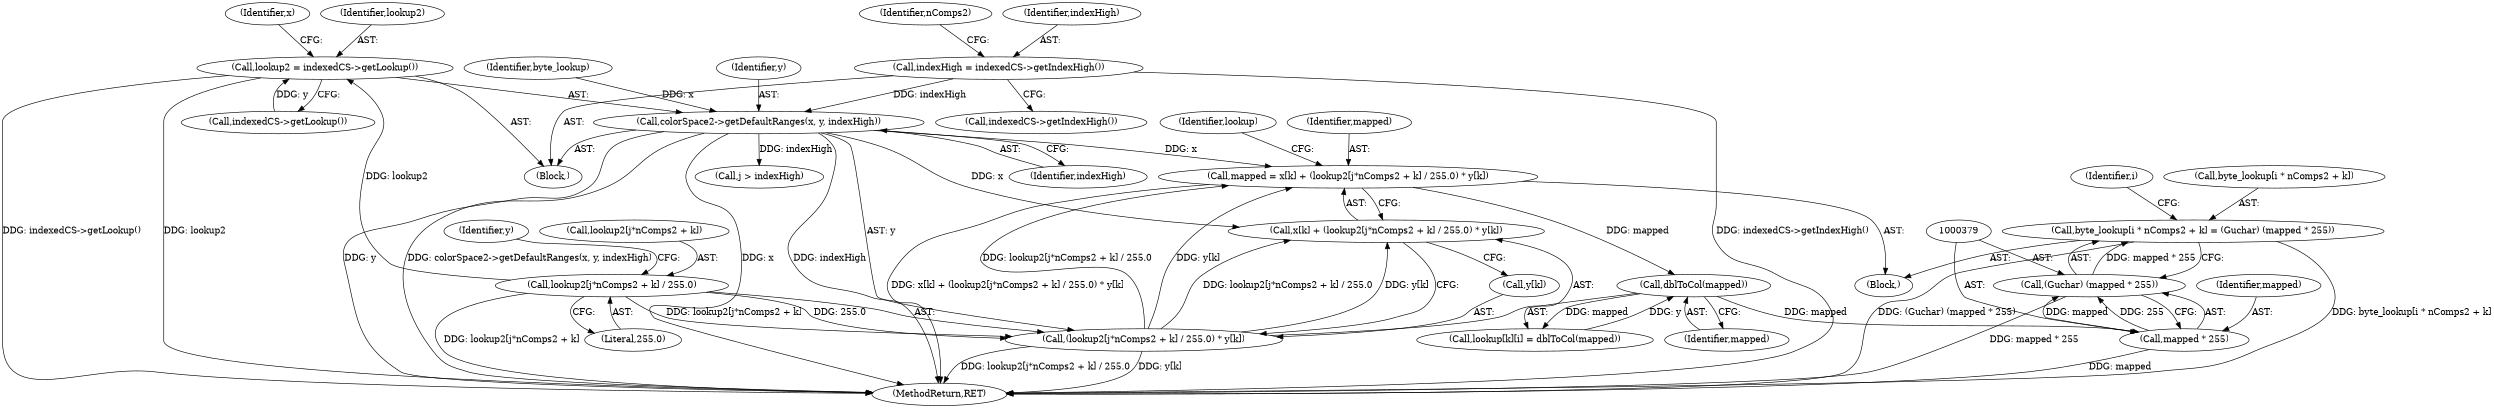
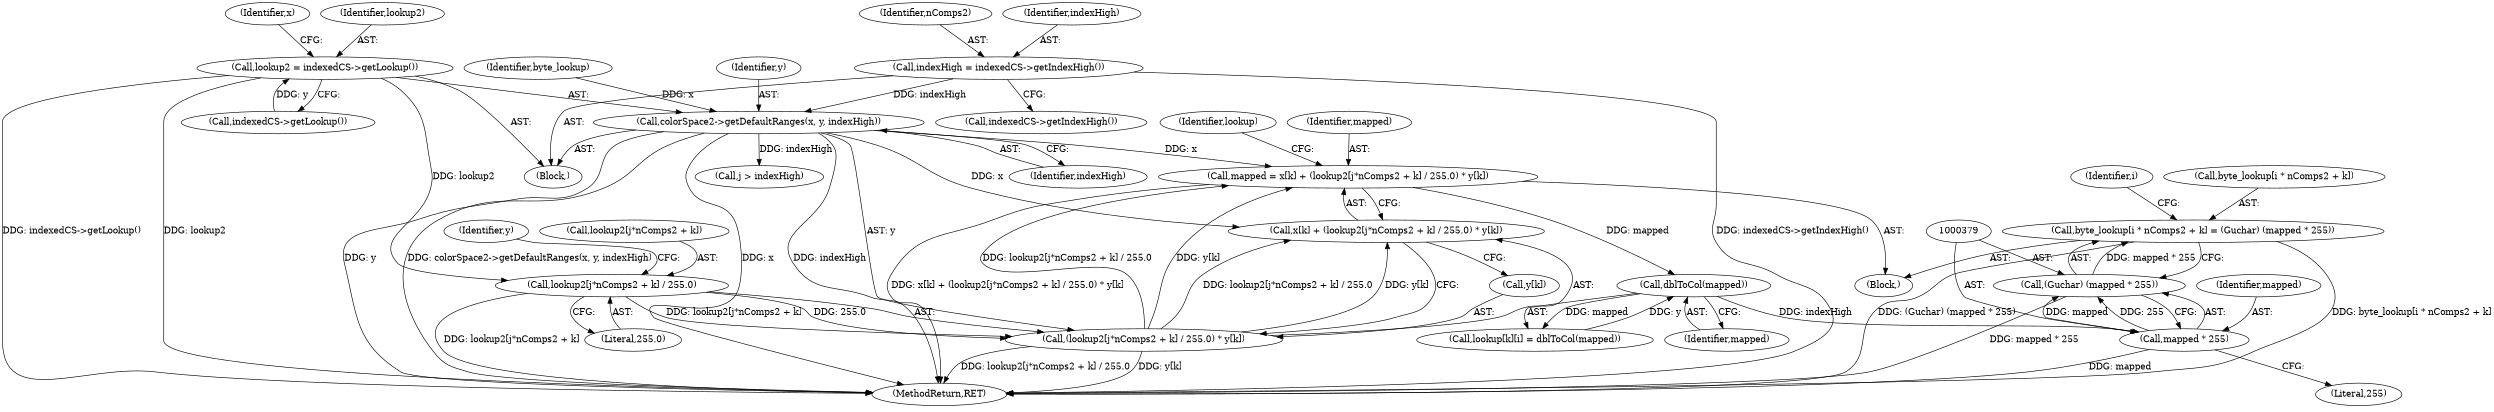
(980, 41) -> (980, 41)
(367, 238) -> (414, 216)
(1816, 313) -> (1816, 313)
none -> (2359, 394)
